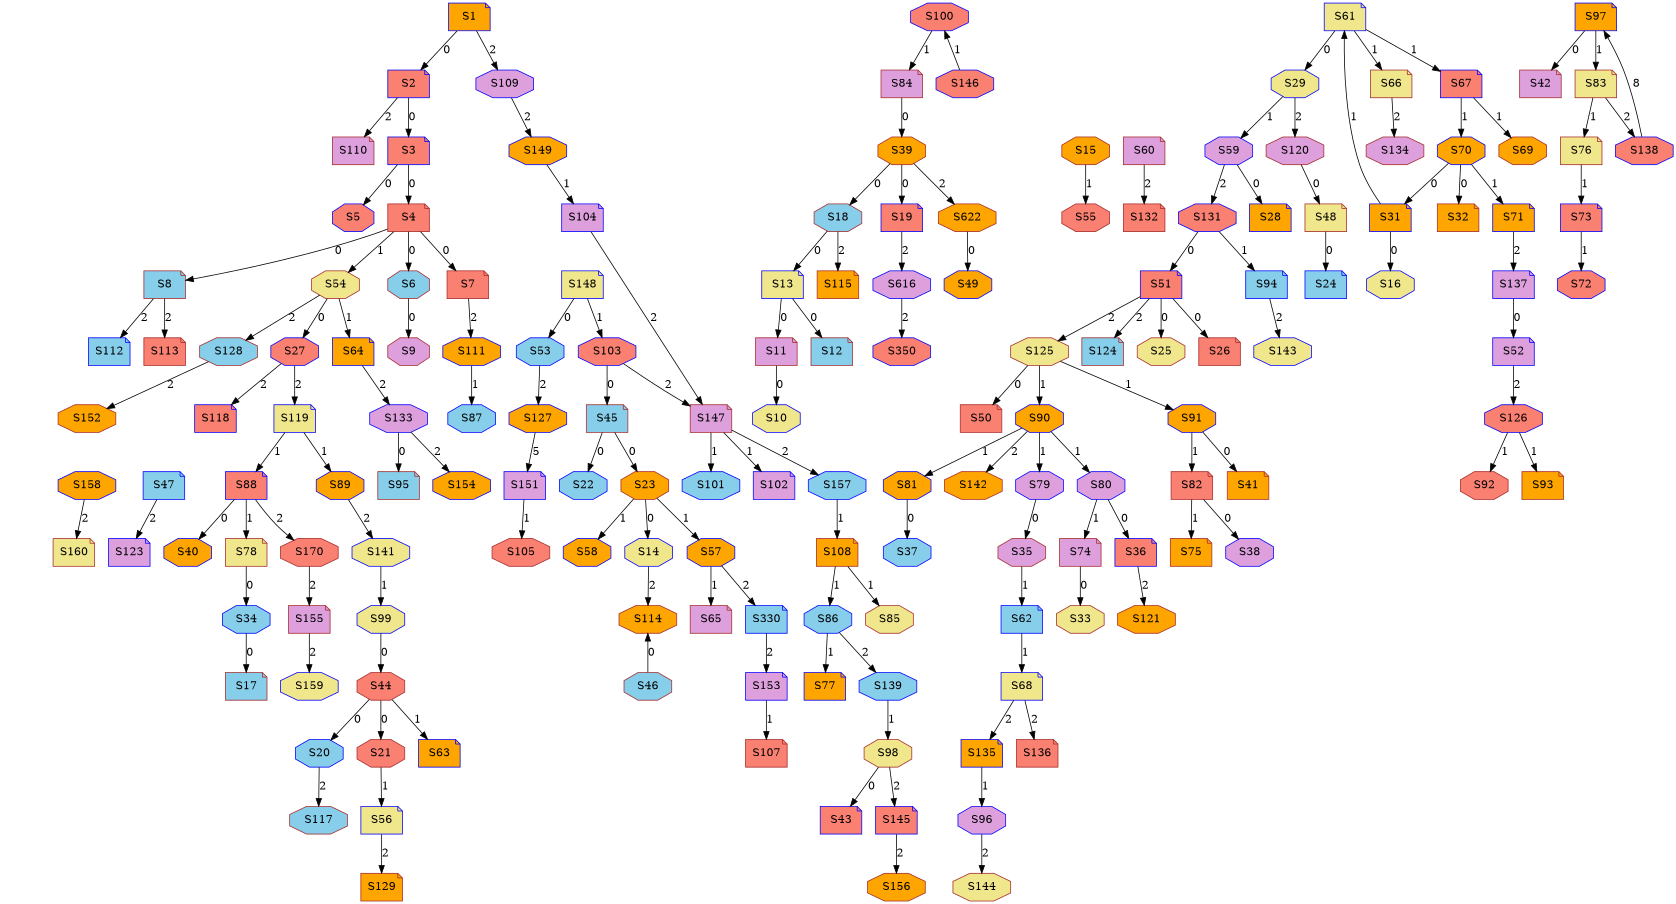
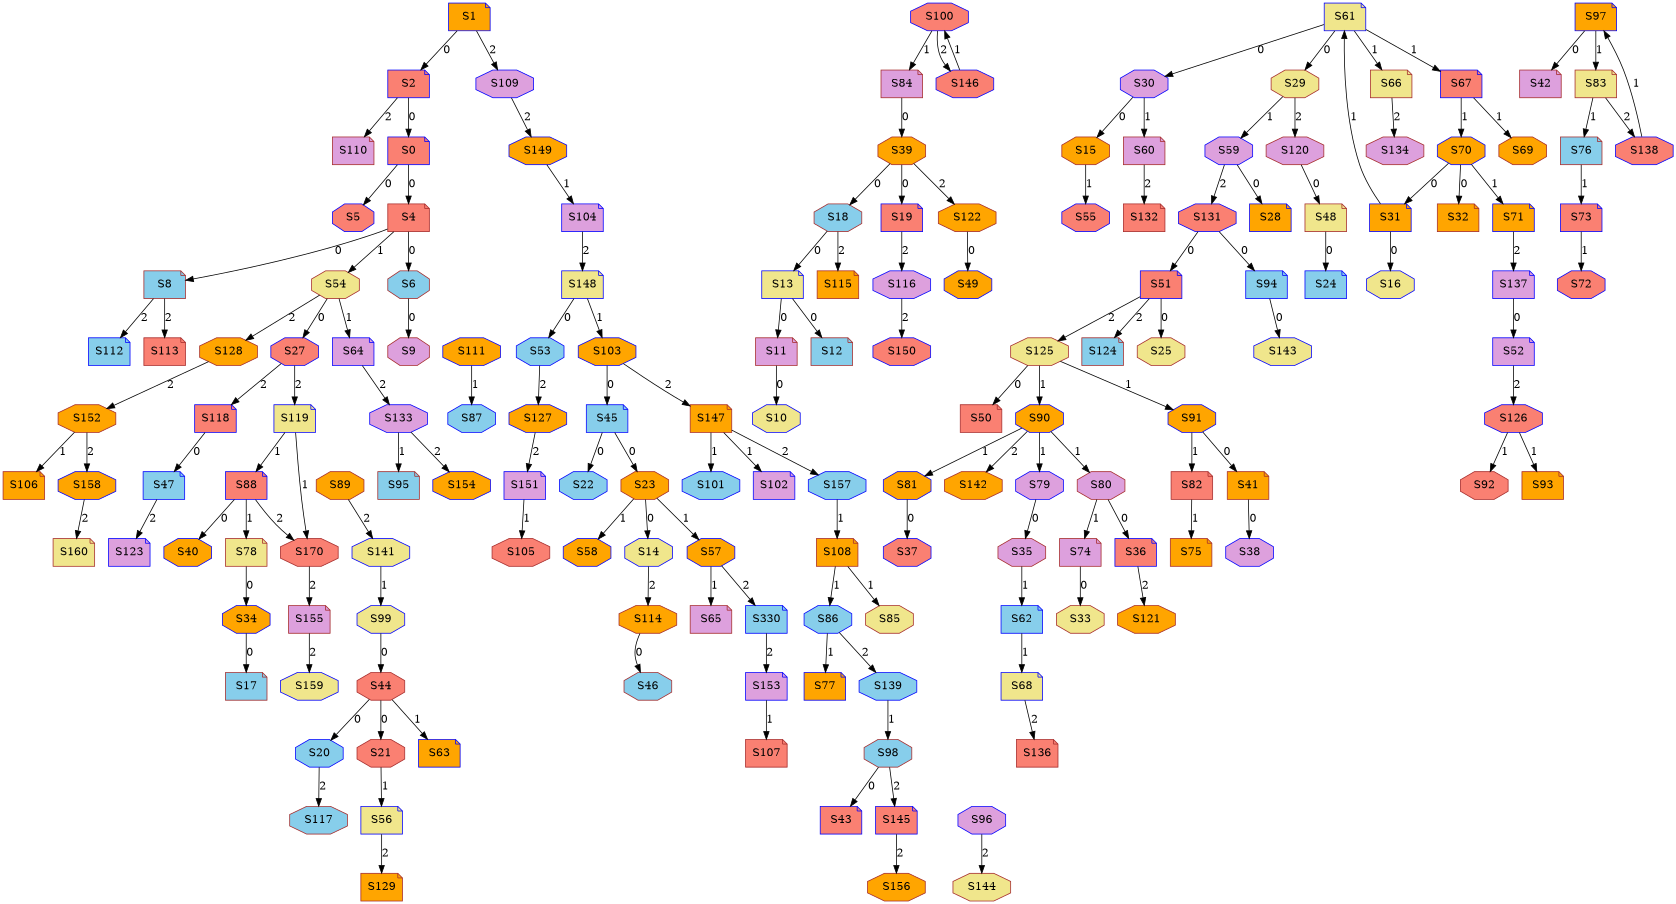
none -> (938, 49)
none -> (1144, 84)
(1295, 84) -> (1295, 84)
(1637, 84) -> (1637, 84)
(409, 151) -> (409, 151)
(1581, 151) -> (1581, 151)
(967, 218) -> (967, 218)
(1086, 218) -> (1086, 218)
(1245, 251) -> (1245, 251)
(468, 285) -> none
(902, 285) -> (902, 285)
(645, 315) -> (582, 247)
(1280, 318) -> (1280, 318)
(229, 352) -> (229, 352)
(353, 352) -> (353, 352)
(607, 352) -> (607, 352)
(902, 352) -> (902, 352)
(1220, 352) -> none
(607, 419) -> (607, 419)
(711, 419) -> (711, 419)
none -> (87, 448)
none -> (192, 449)
(315, 449) -> (300, 482)
(402, 452) -> (402, 452)
(536, 452) -> (536, 452)
none -> (24, 486)
(340, 486) -> (340, 486)
(1101, 486) -> (1101, 486)
(1218, 516) -> (1249, 515)
(907, 552) -> (907, 552)
(246, 619) -> (246, 619)
(648, 657) -> (635, 649)
(888, 753) -> (888, 753)
(982, 753) -> none
